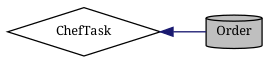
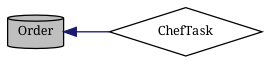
(190, 32) -> (93, 32)
